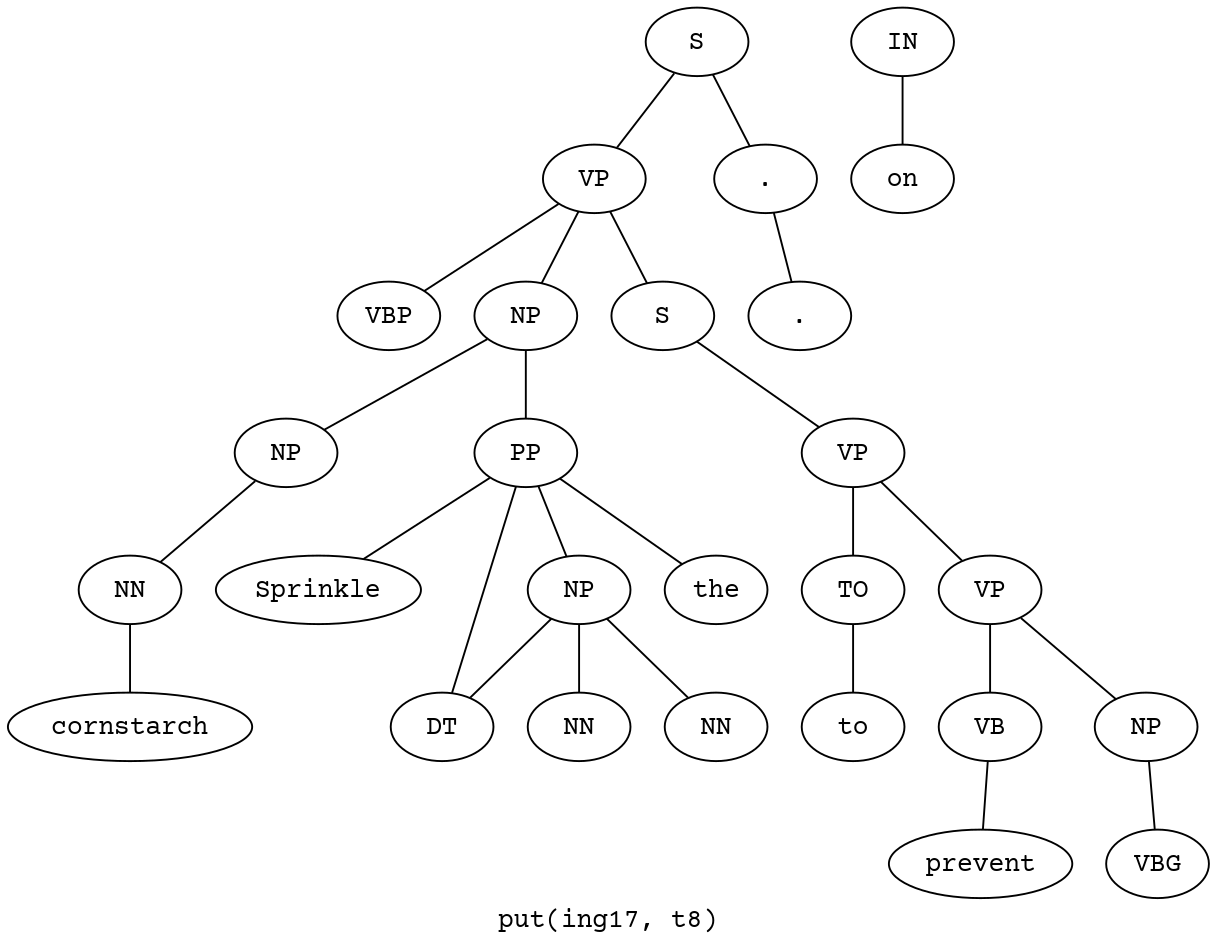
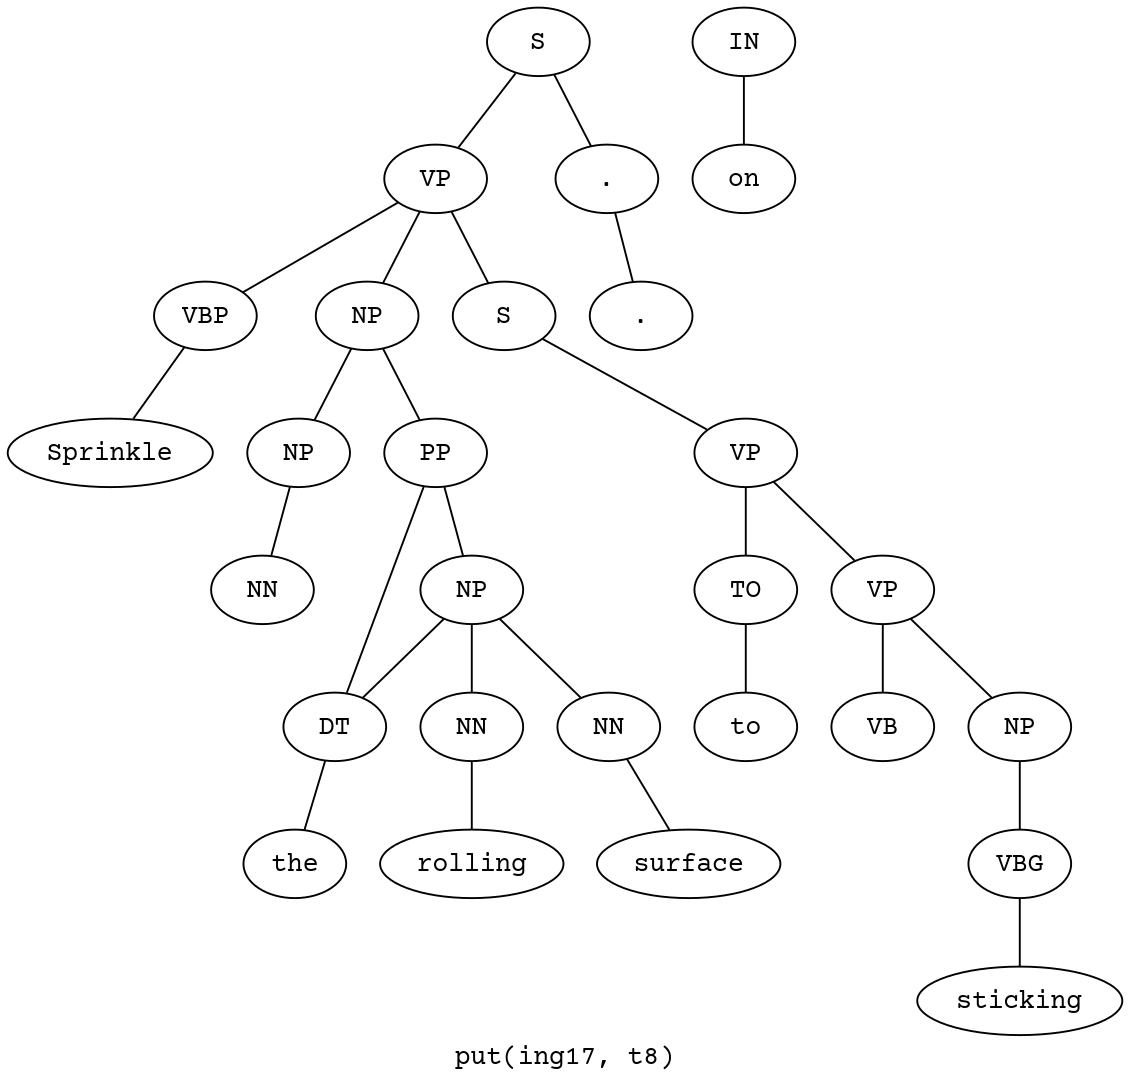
(427, 518) -> (159, 383)
(621, 521) -> (315, 796)
(130, 727) -> none
none -> (472, 864)
none -> (689, 864)
(981, 864) -> none
none -> (1020, 1001)
